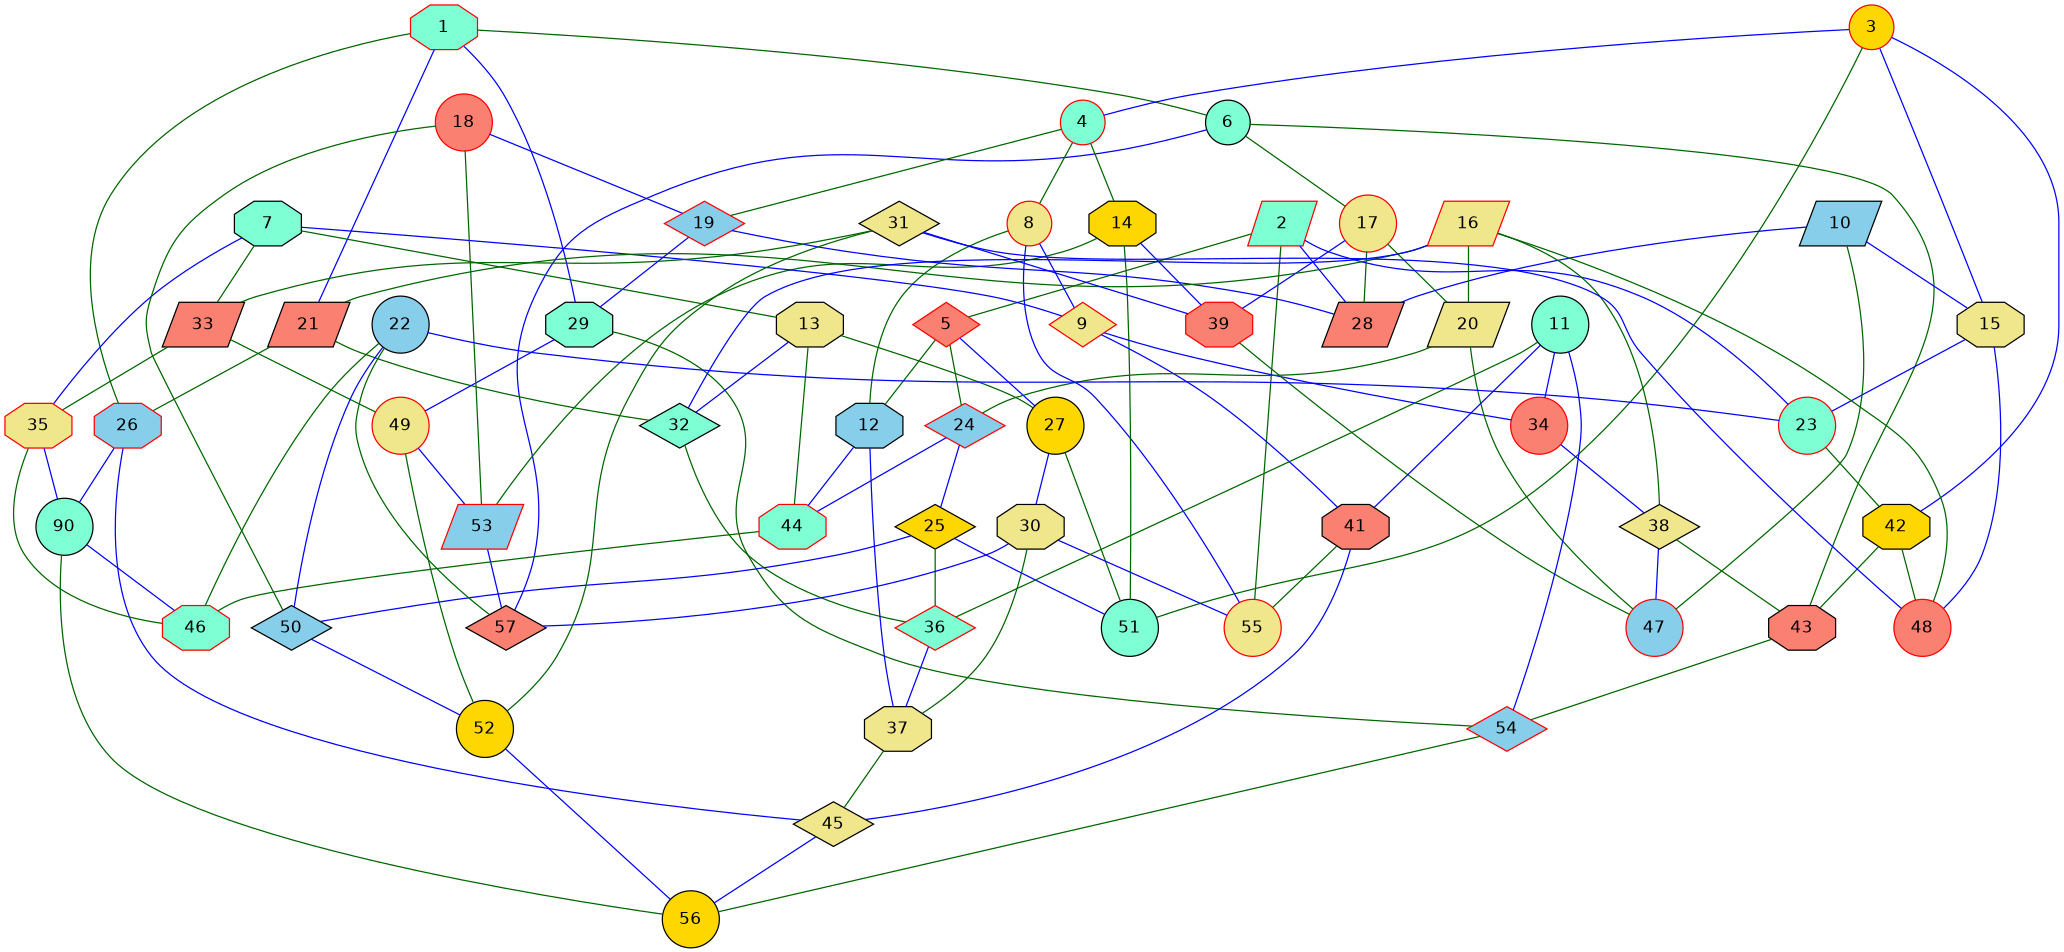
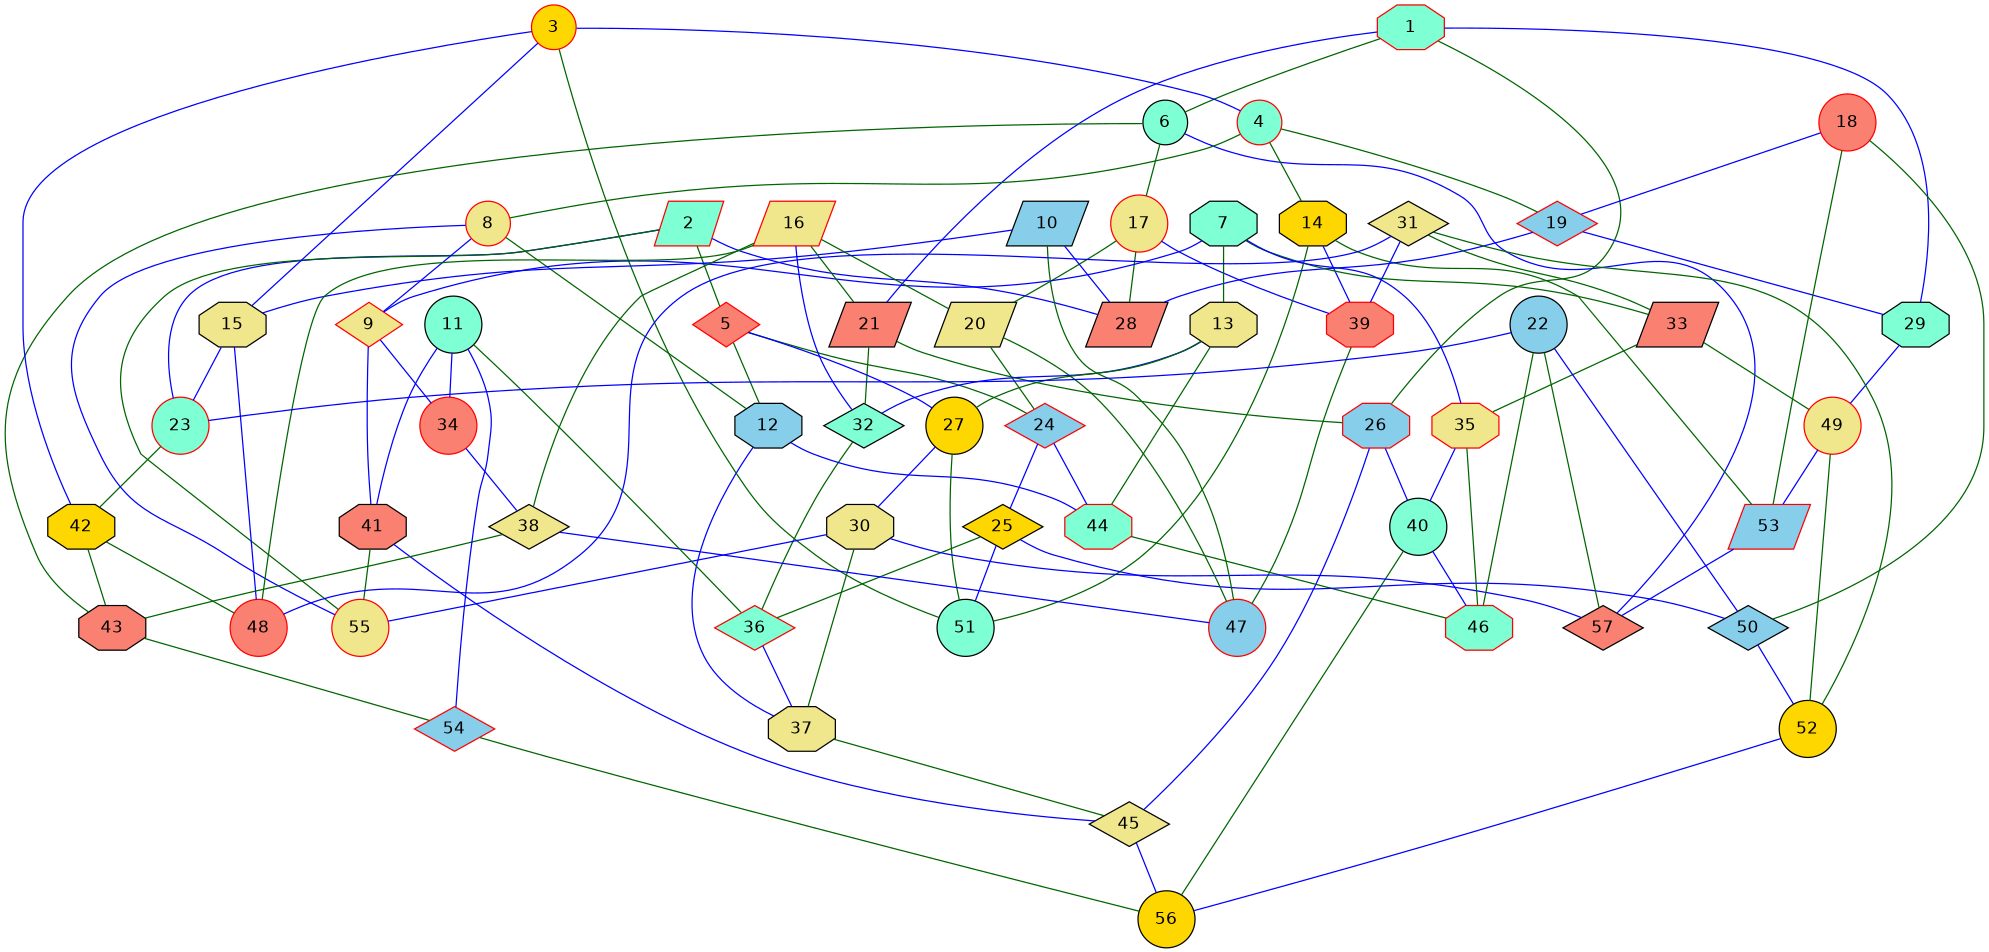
(64, 527) -> (1418, 527)
(941, 672) -> none
